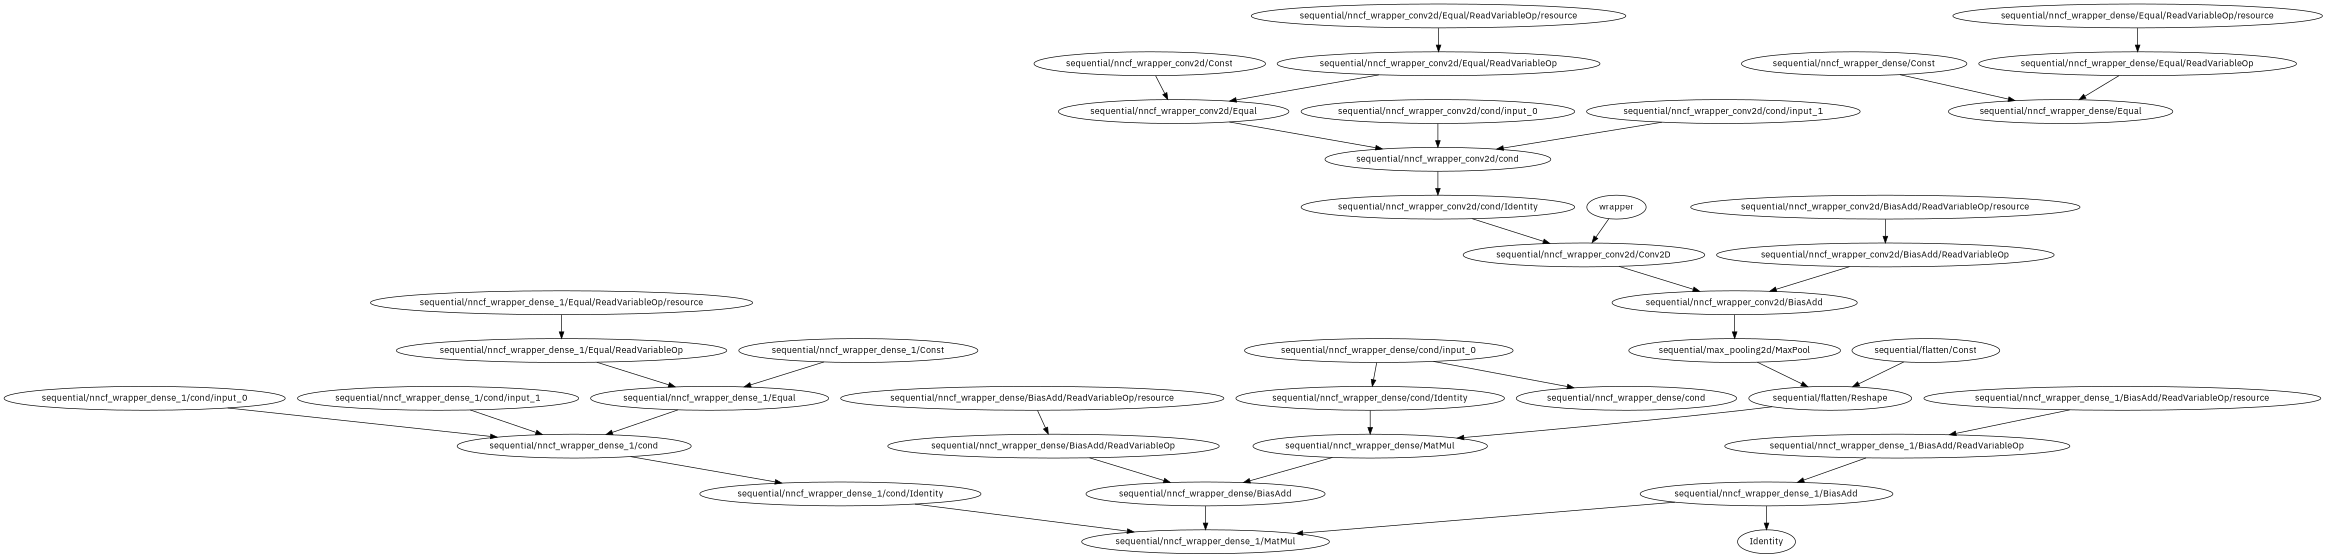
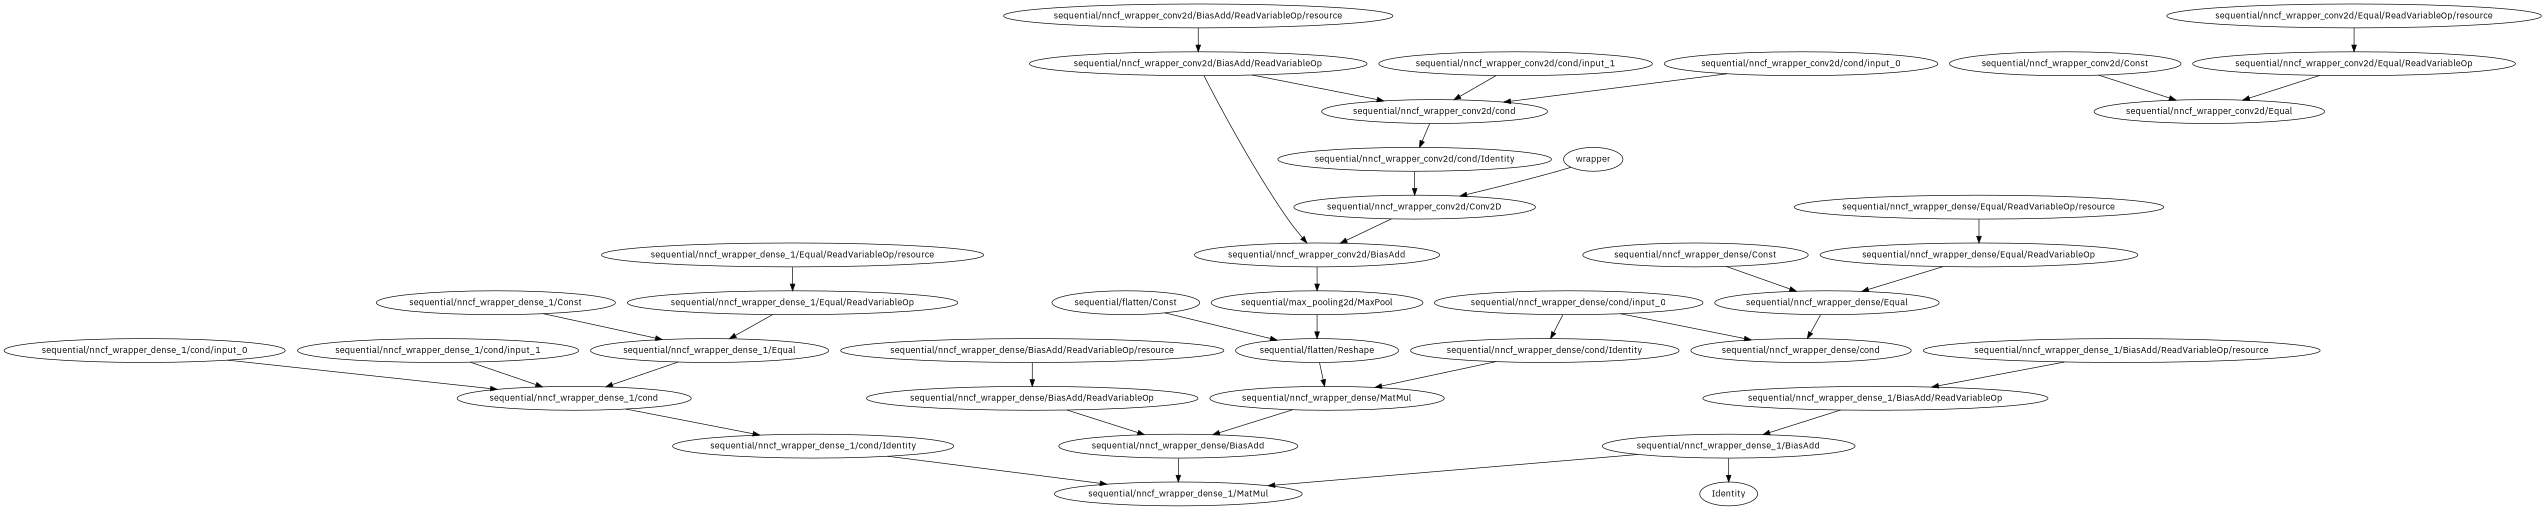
(1302, 135) -> (1315, 87)
none -> (1816, 324)
